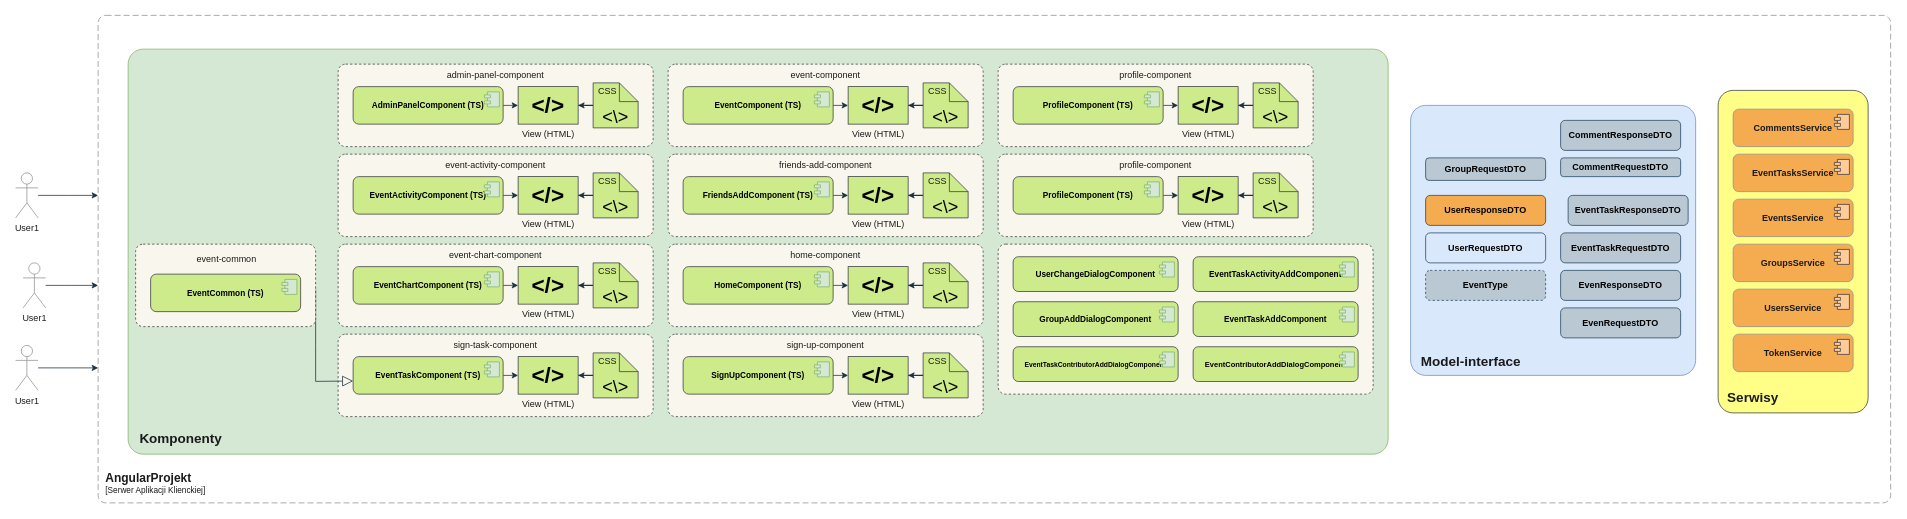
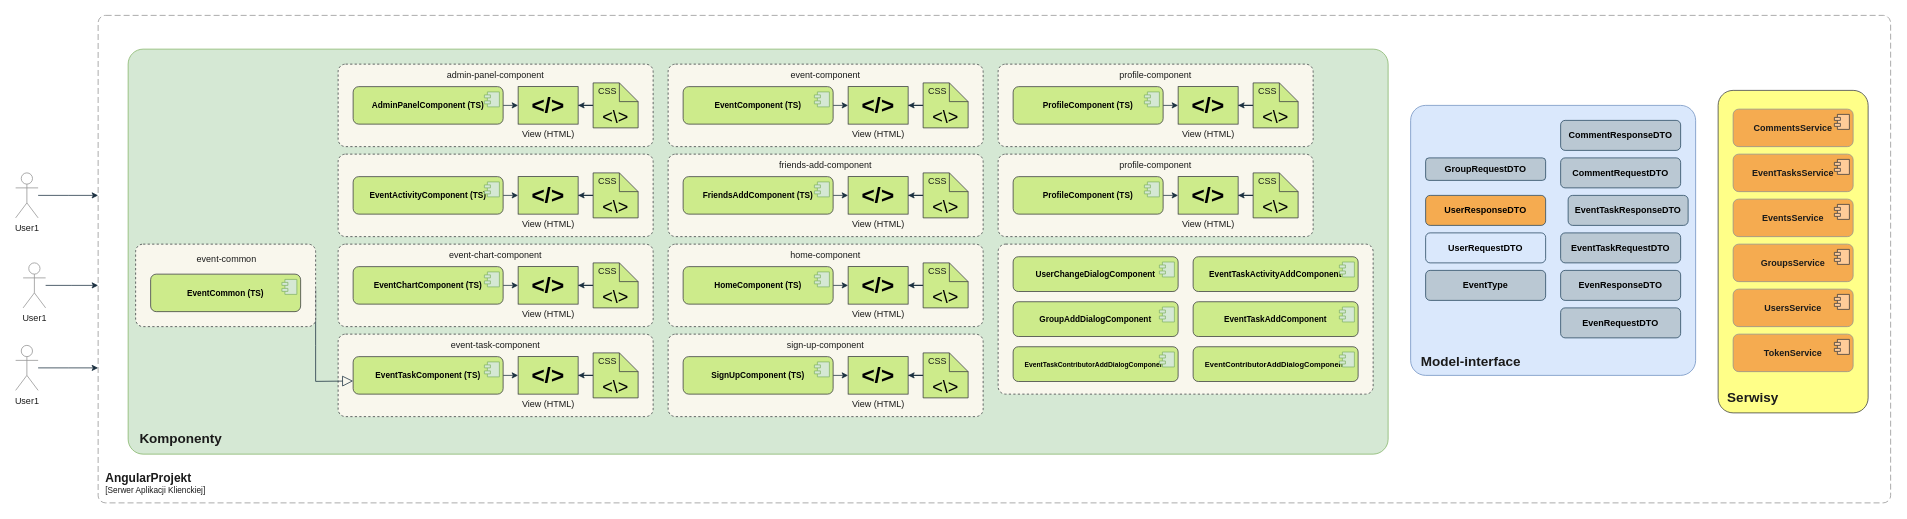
(495, 165) -> none
(1620, 167) -> (1620, 173)
(1485, 285) -> (1485, 285)
(495, 345) -> (495, 345)
